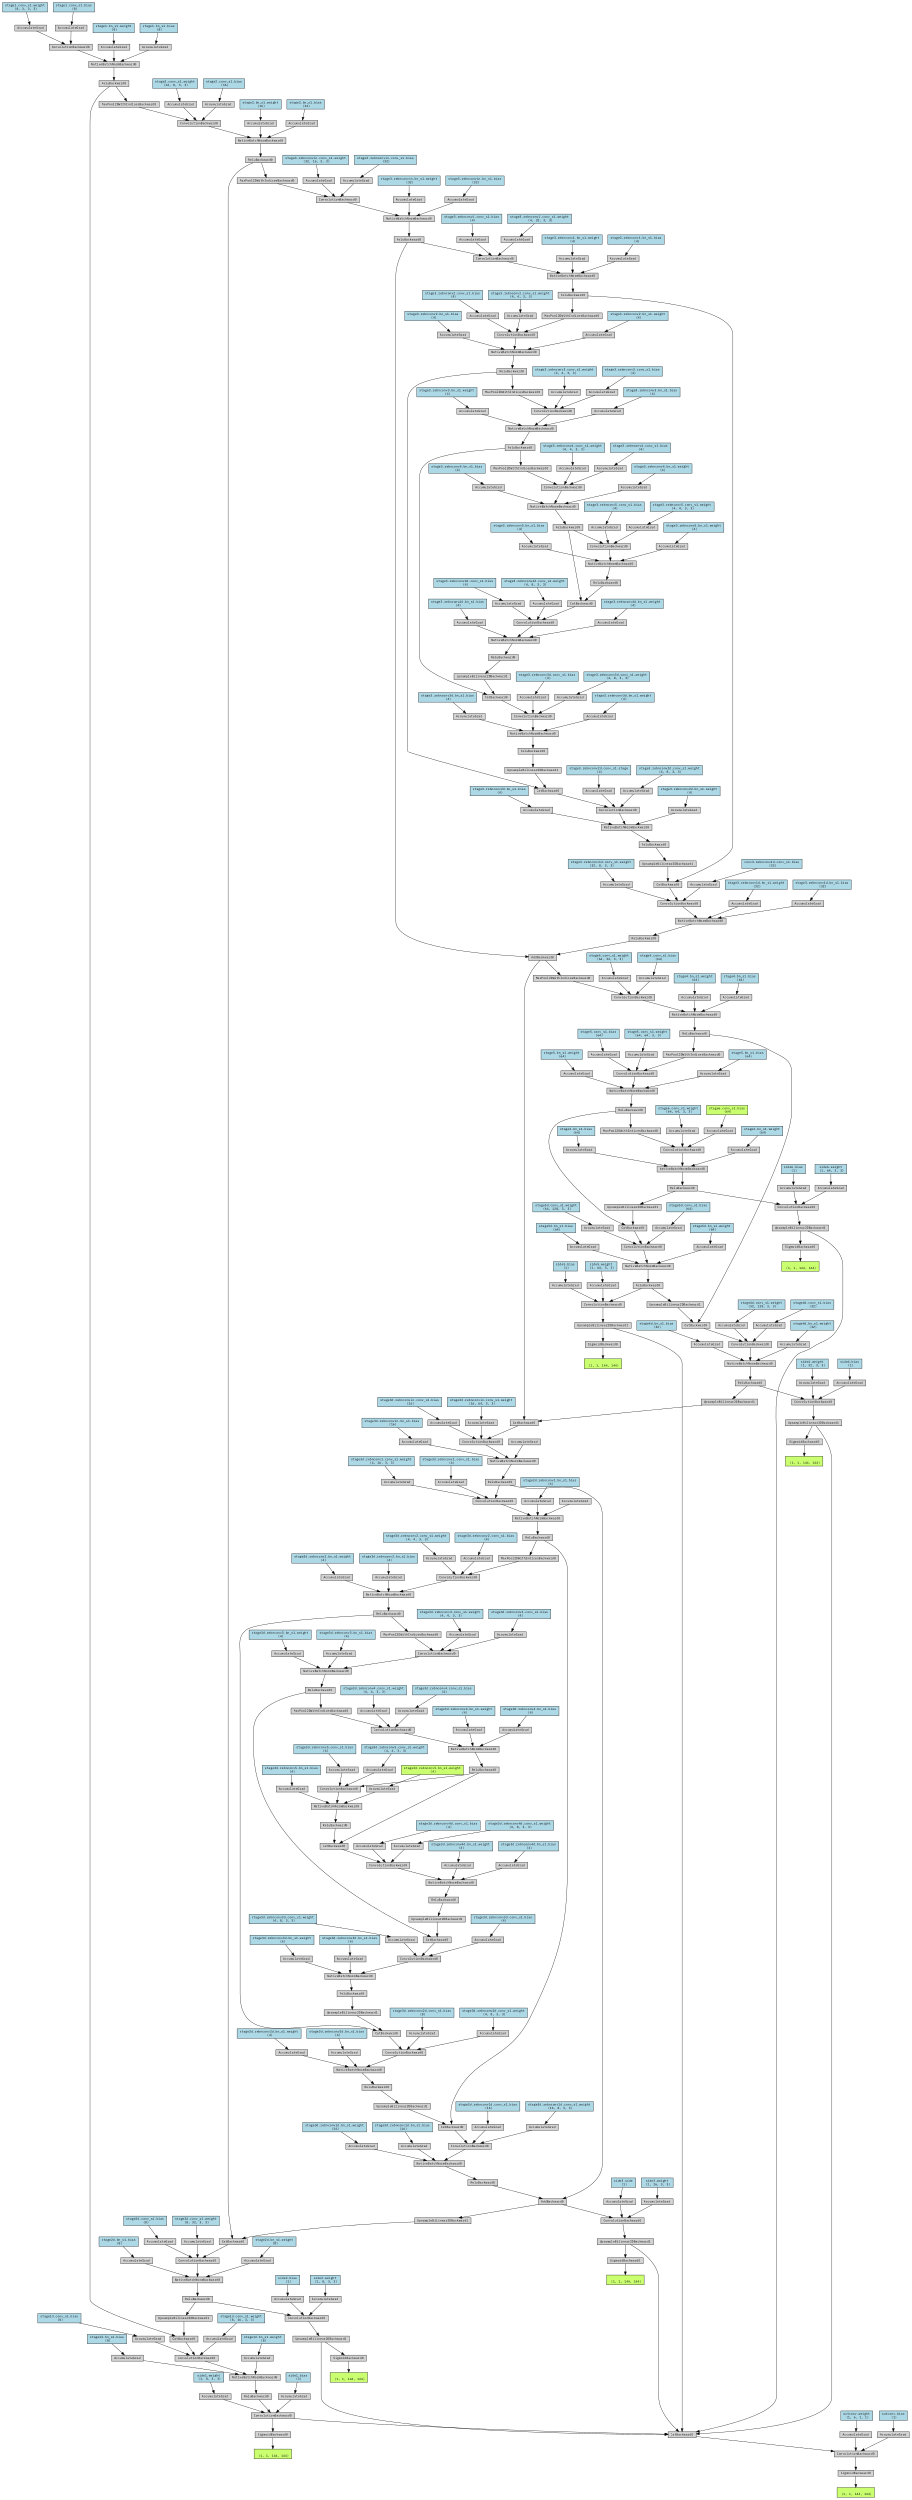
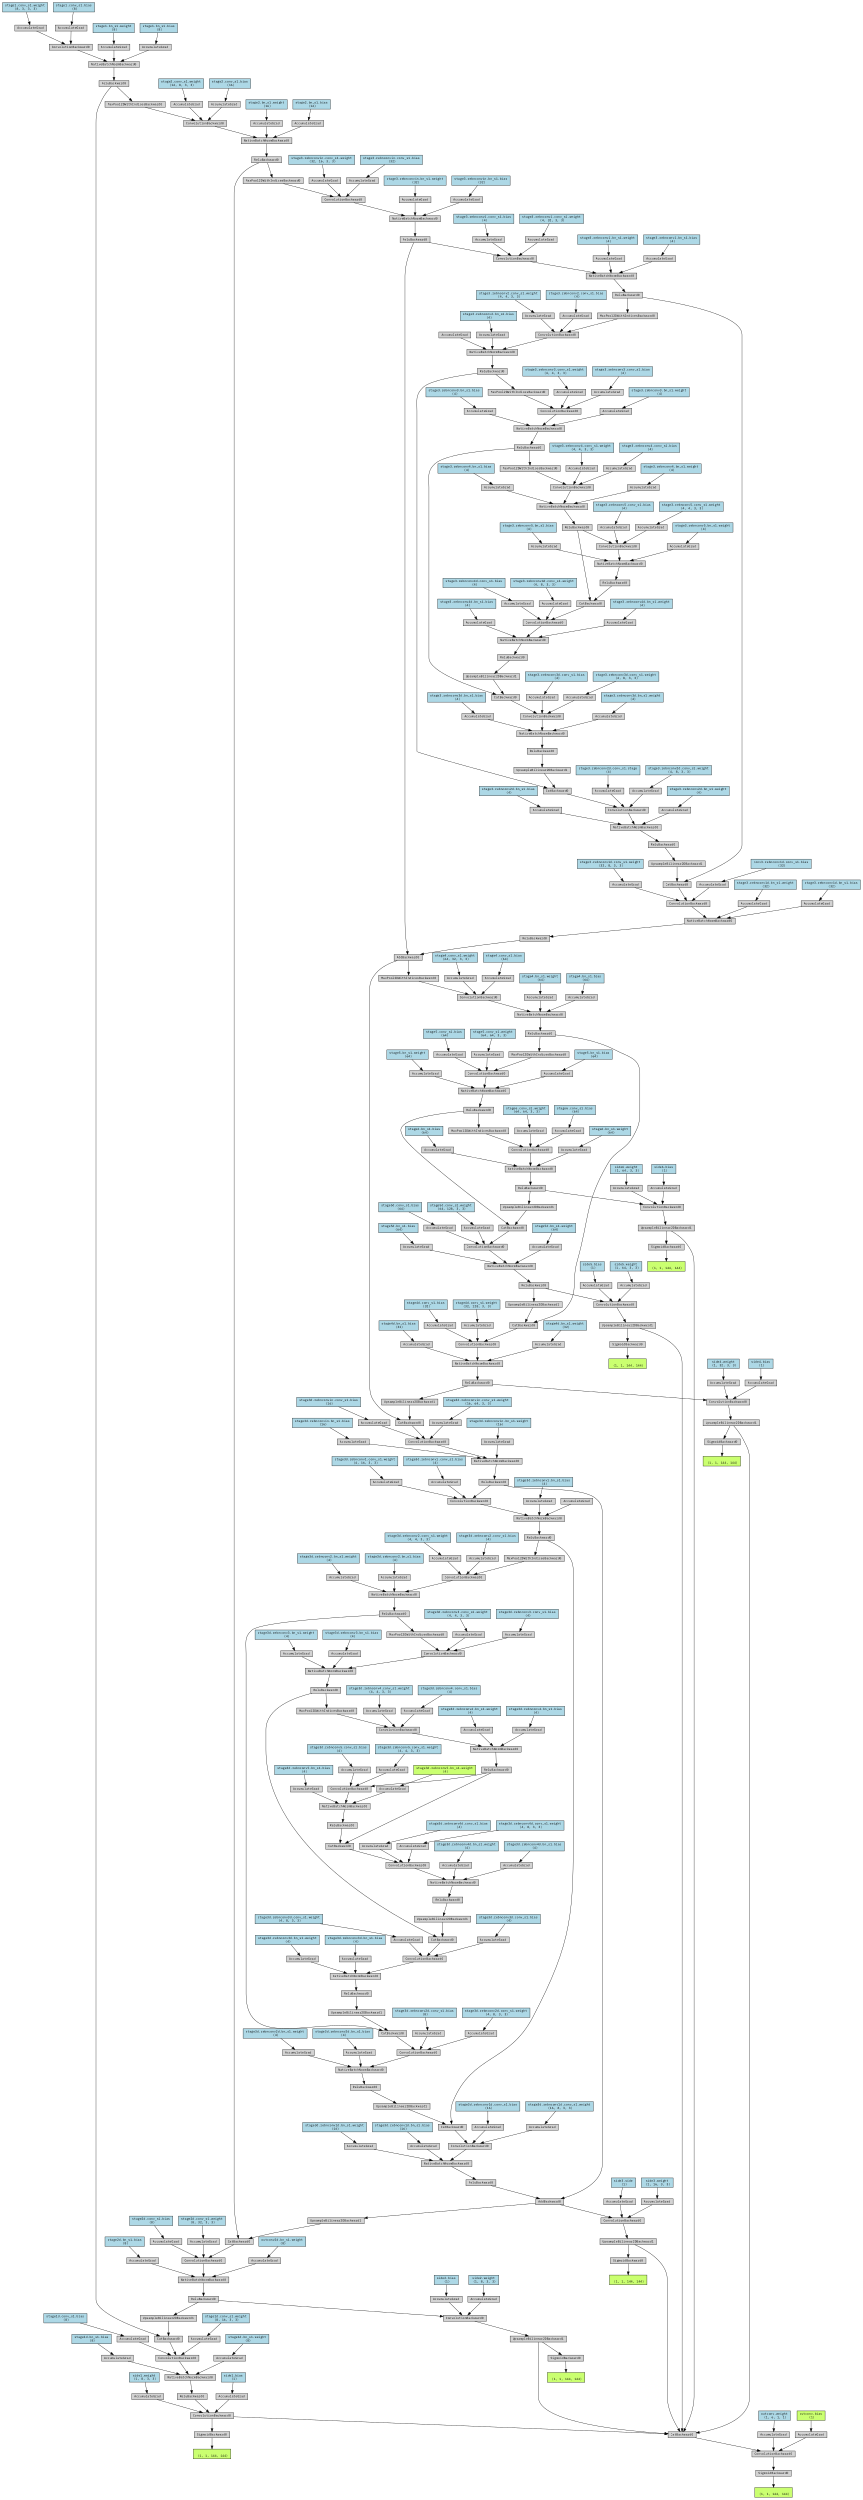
(638, 316) -> none
(727, 1110) -> (575, 1110)
none -> (499, 1423)
(274, 2242) -> (282, 2242)
(893, 2416) -> (811, 2416)
